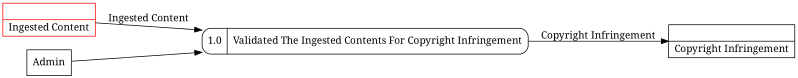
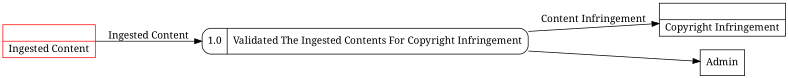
(598, 36) -> (594, 19)
(133, 57) -> (611, 56)
